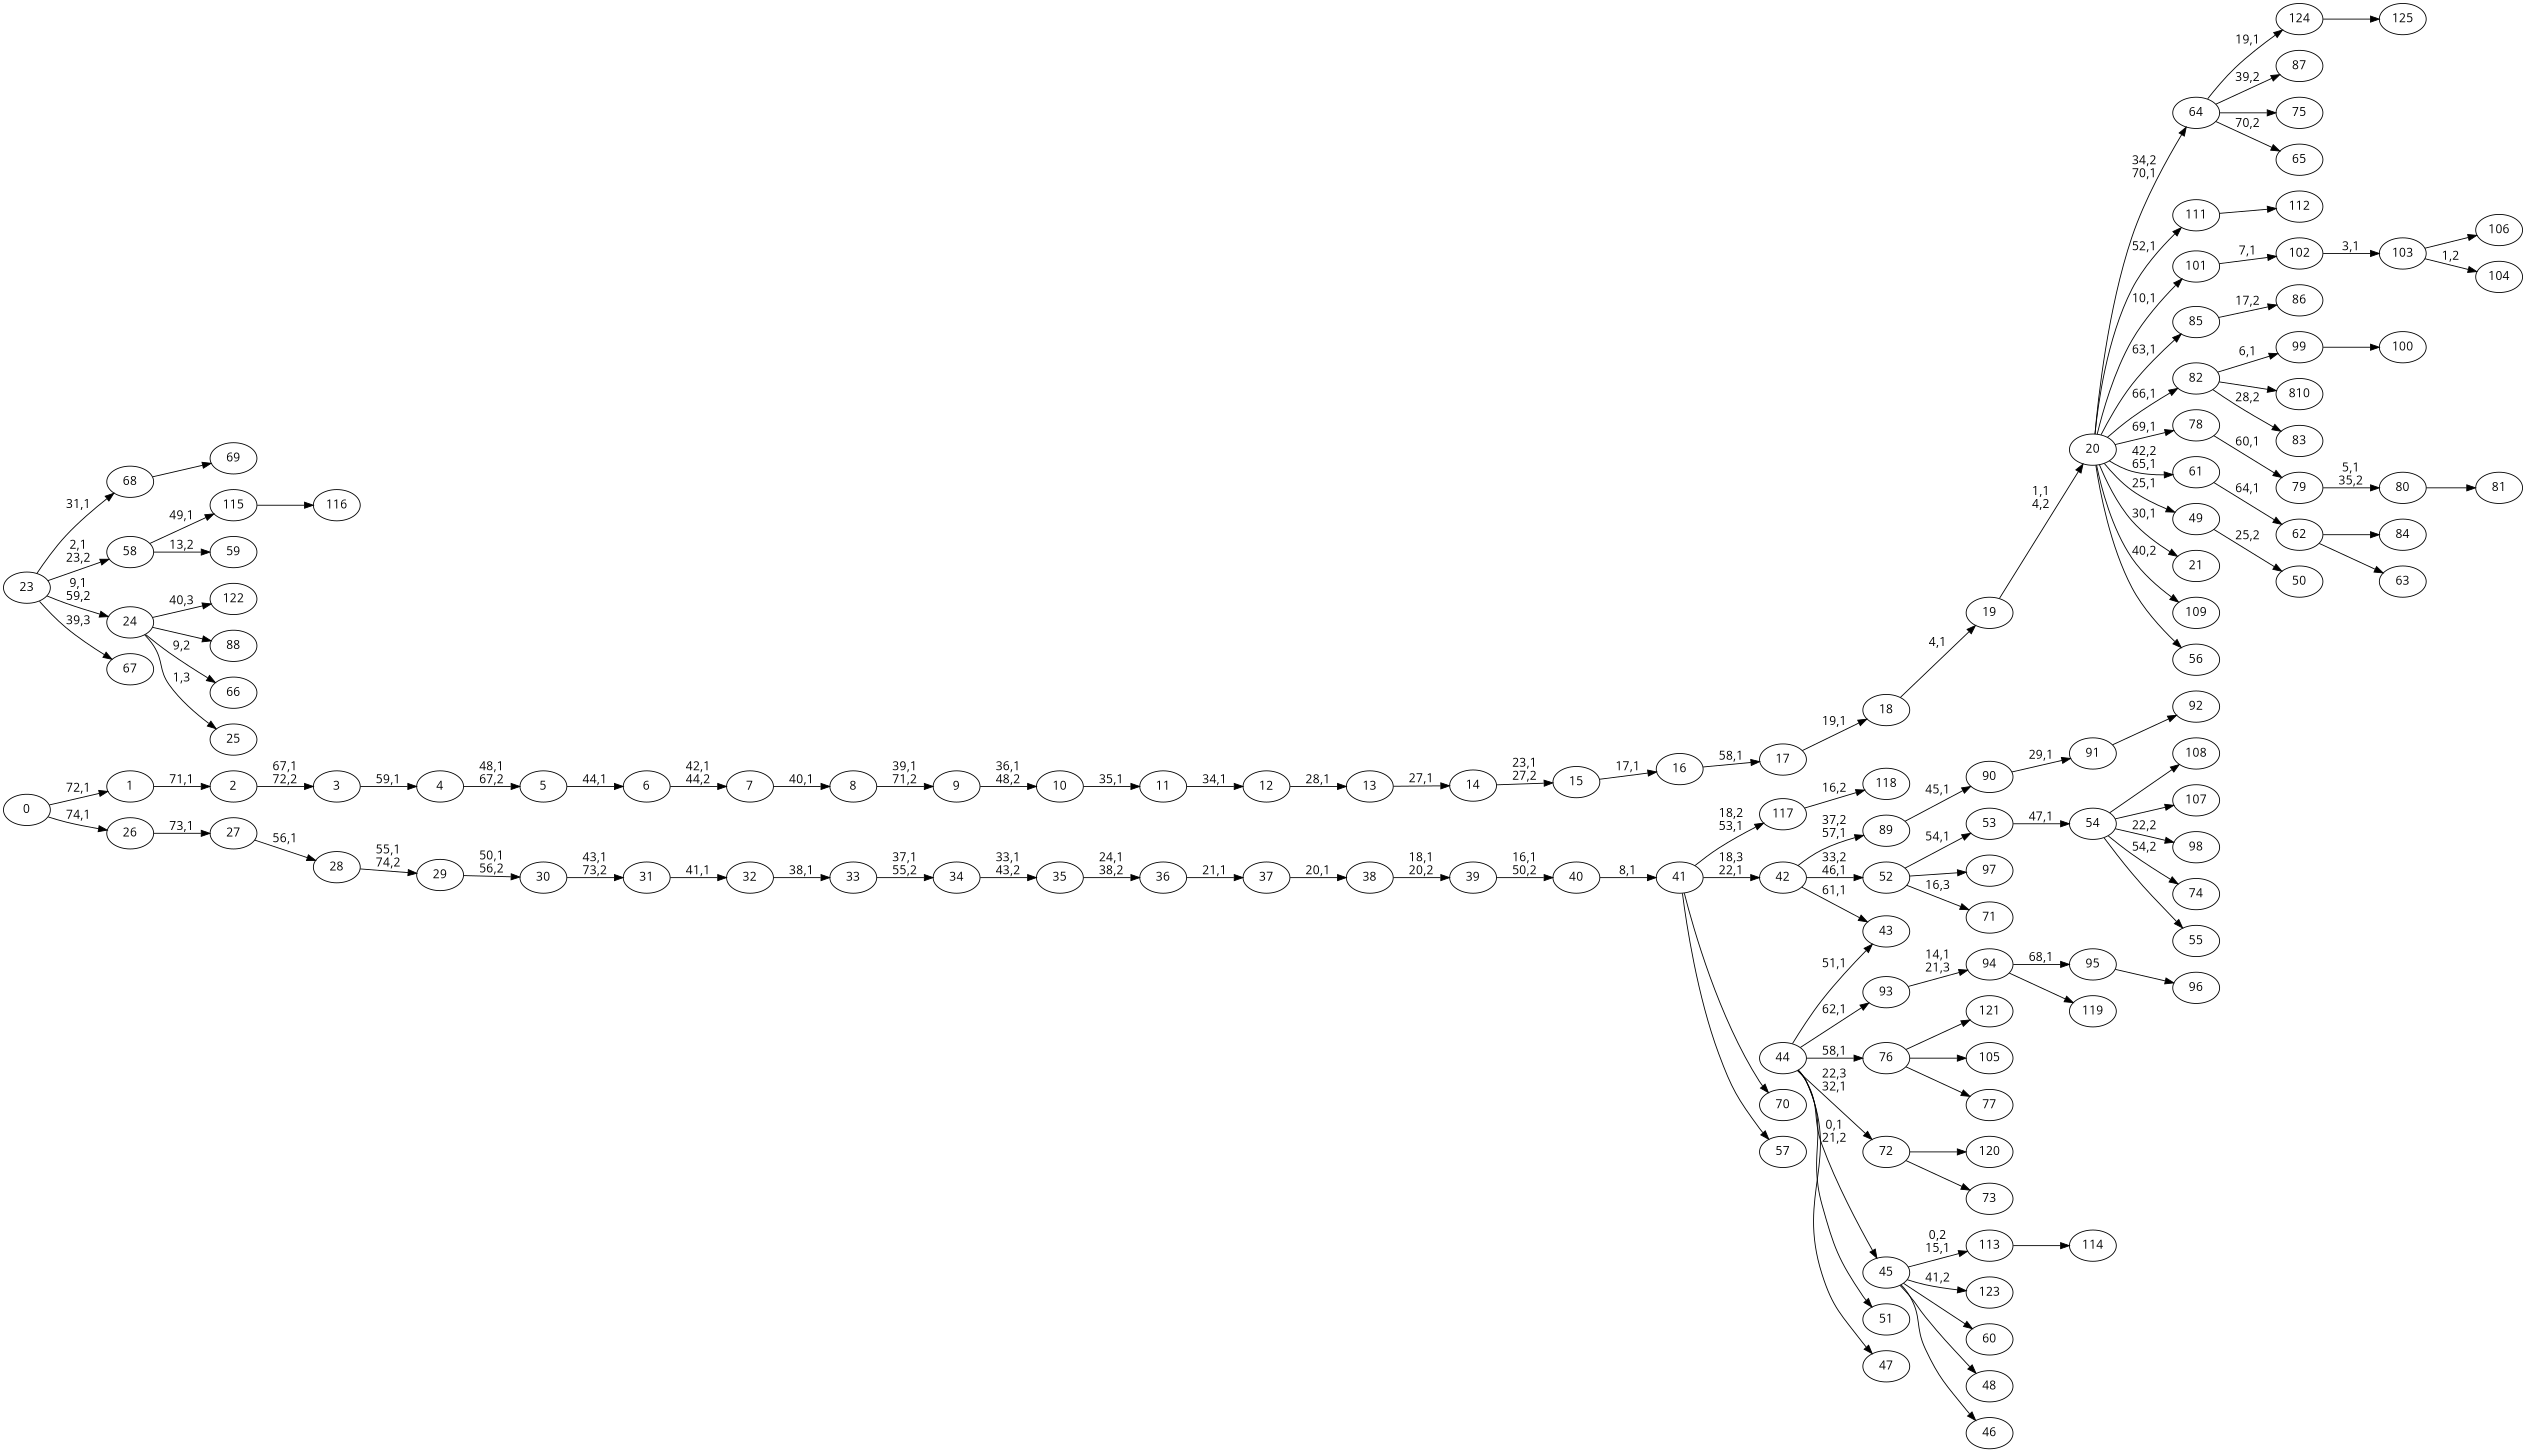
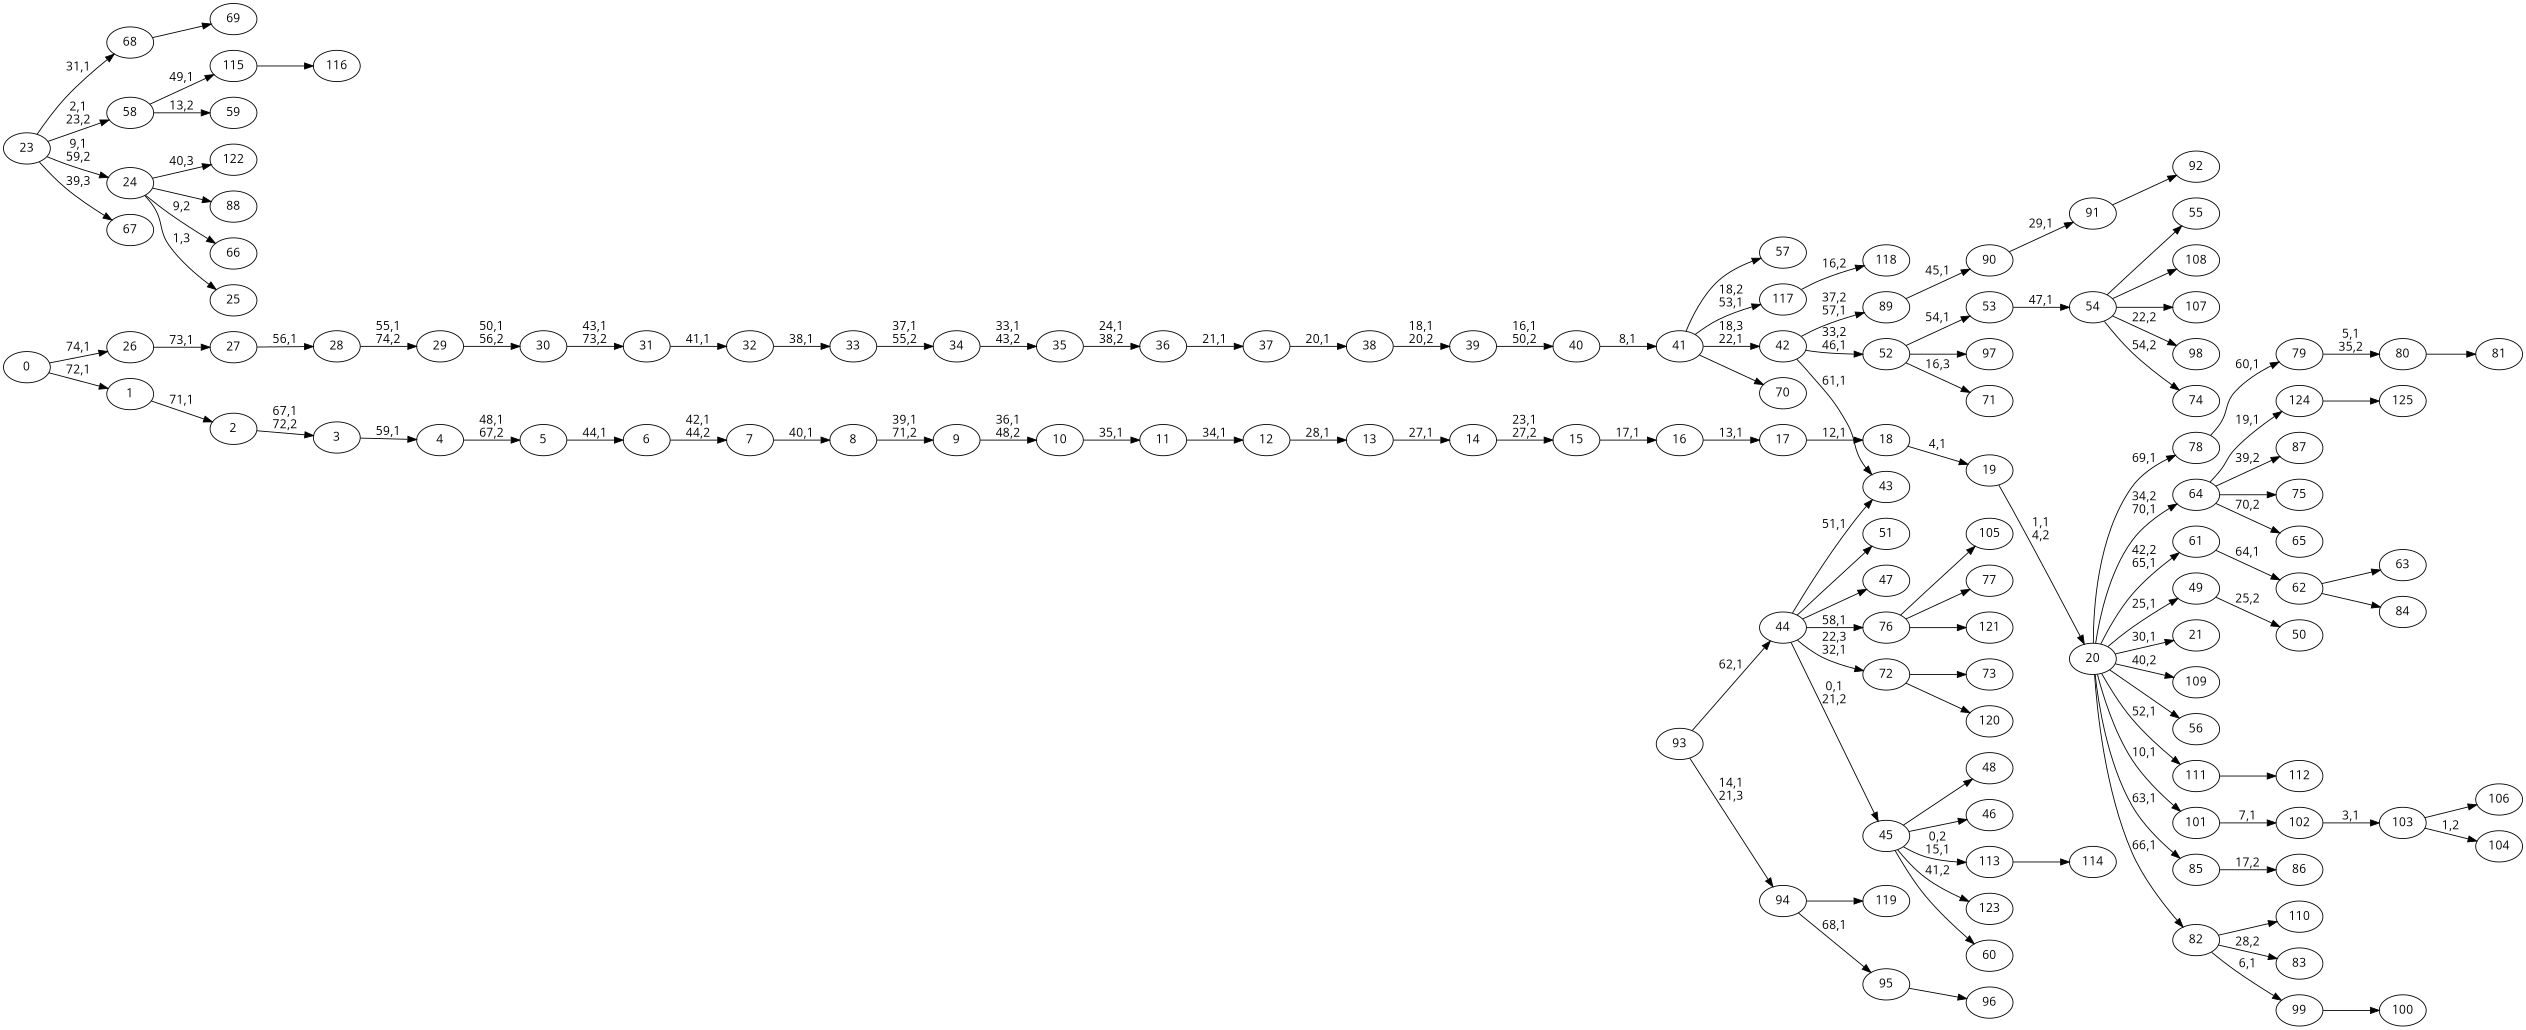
(2299, 394) -> (2299, 917)
(1835, 722) -> (1835, 434)
(1731, 757) -> (1731, 434)
(1831, 1028) -> (1728, 689)
